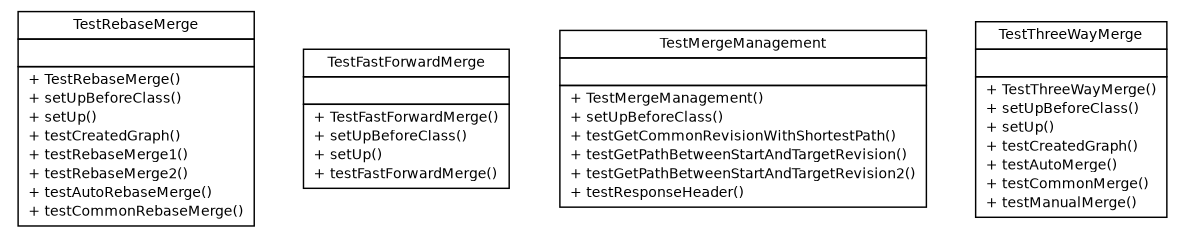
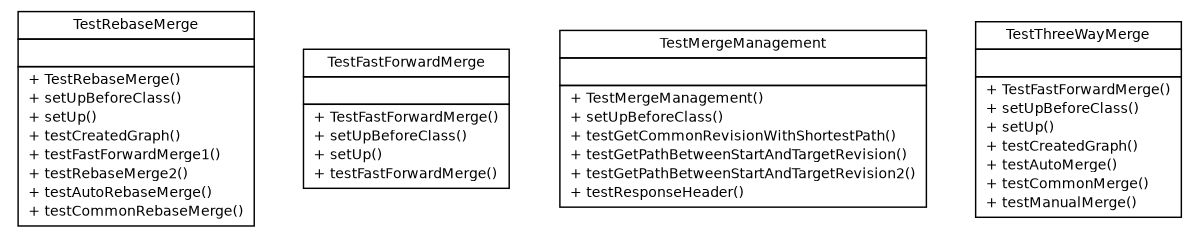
(1071, 90) -> (1078, 90)
(109, 155) -> (125, 155)
